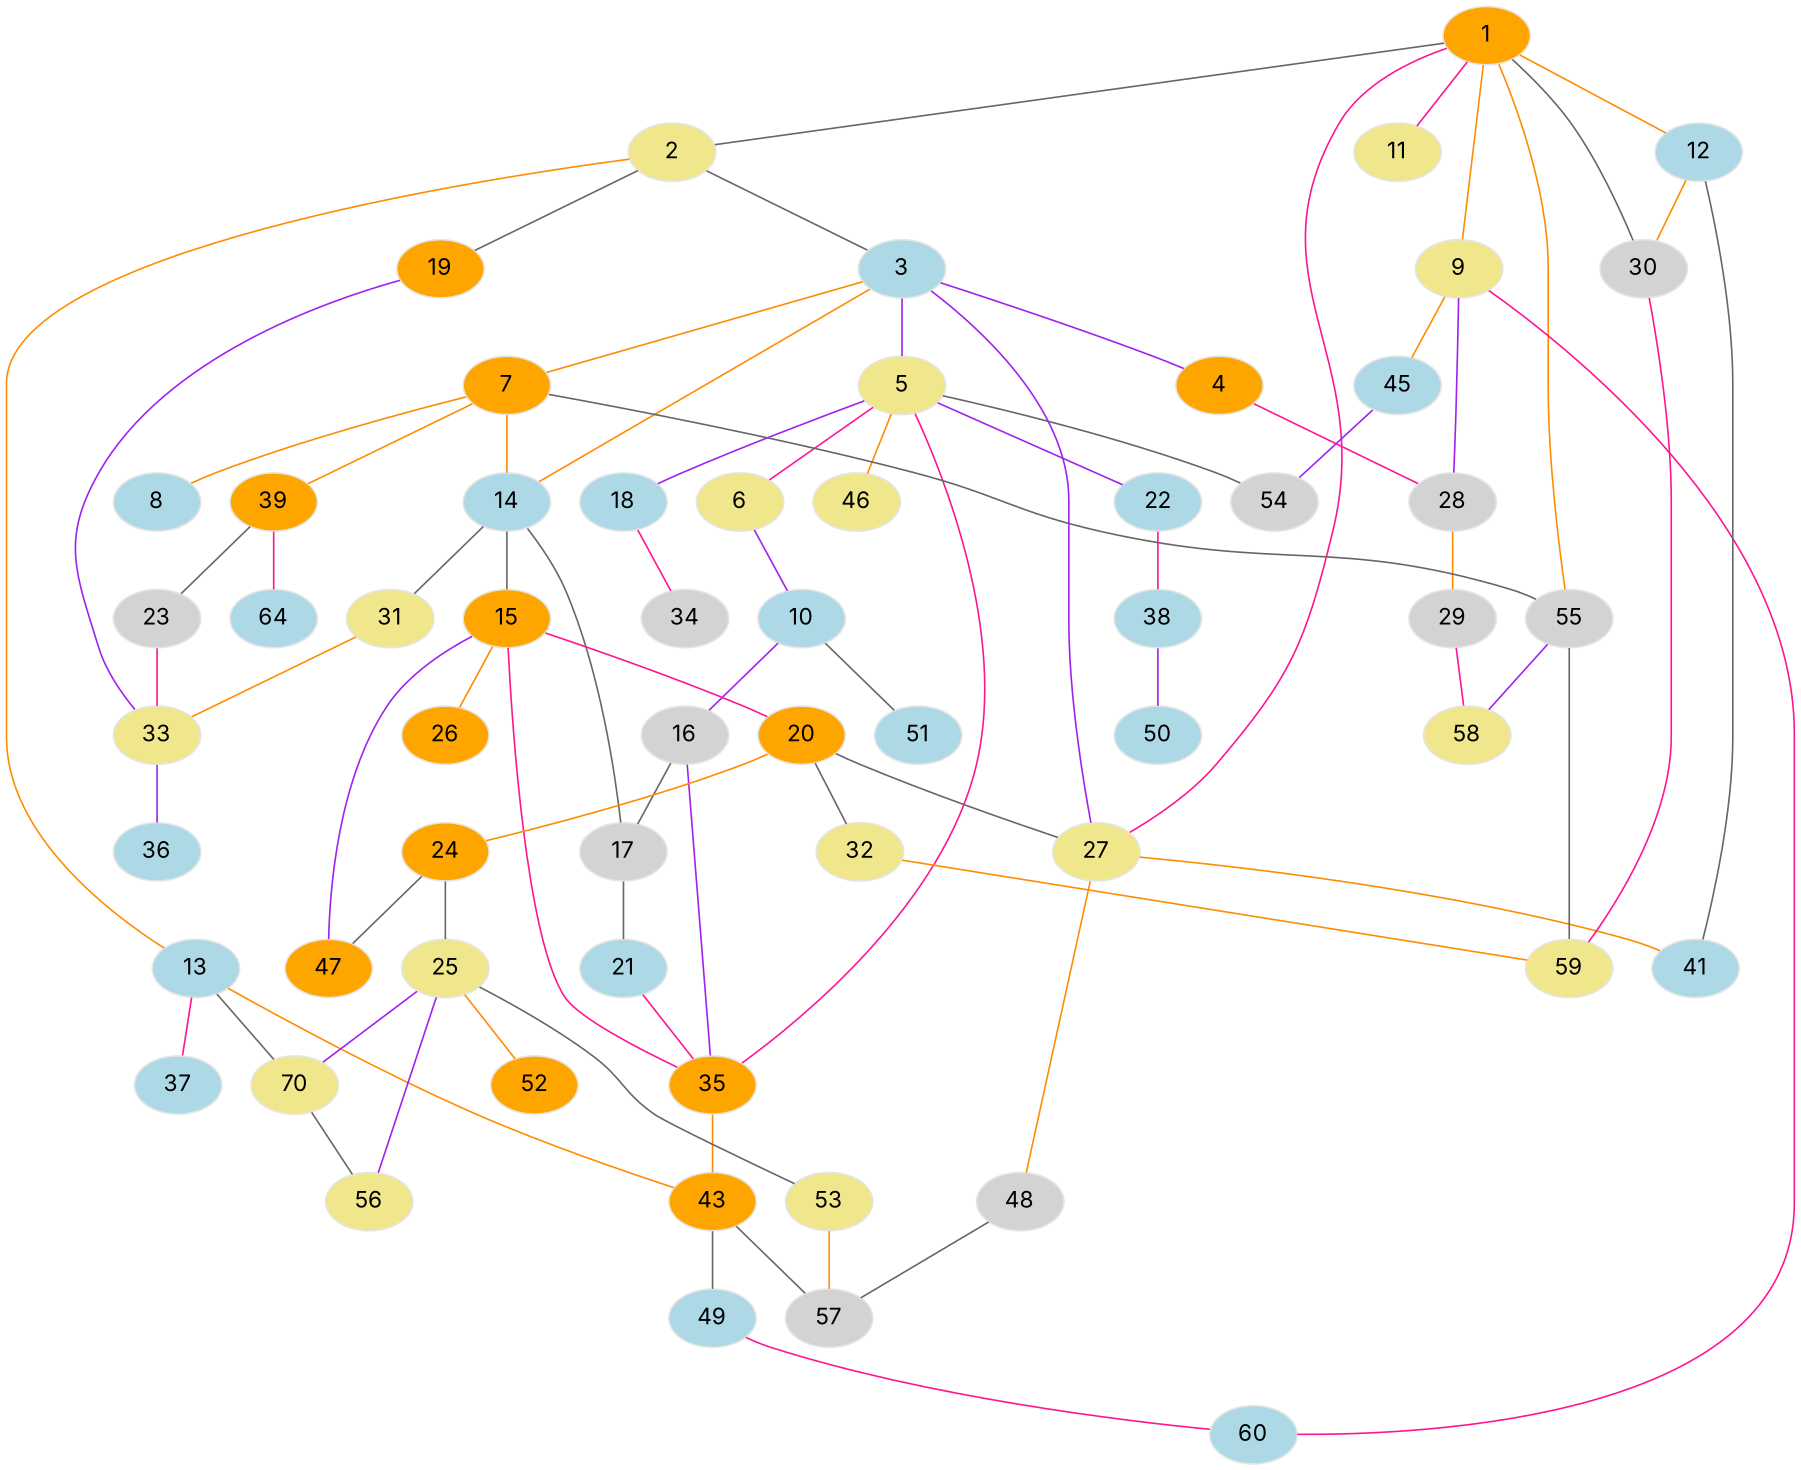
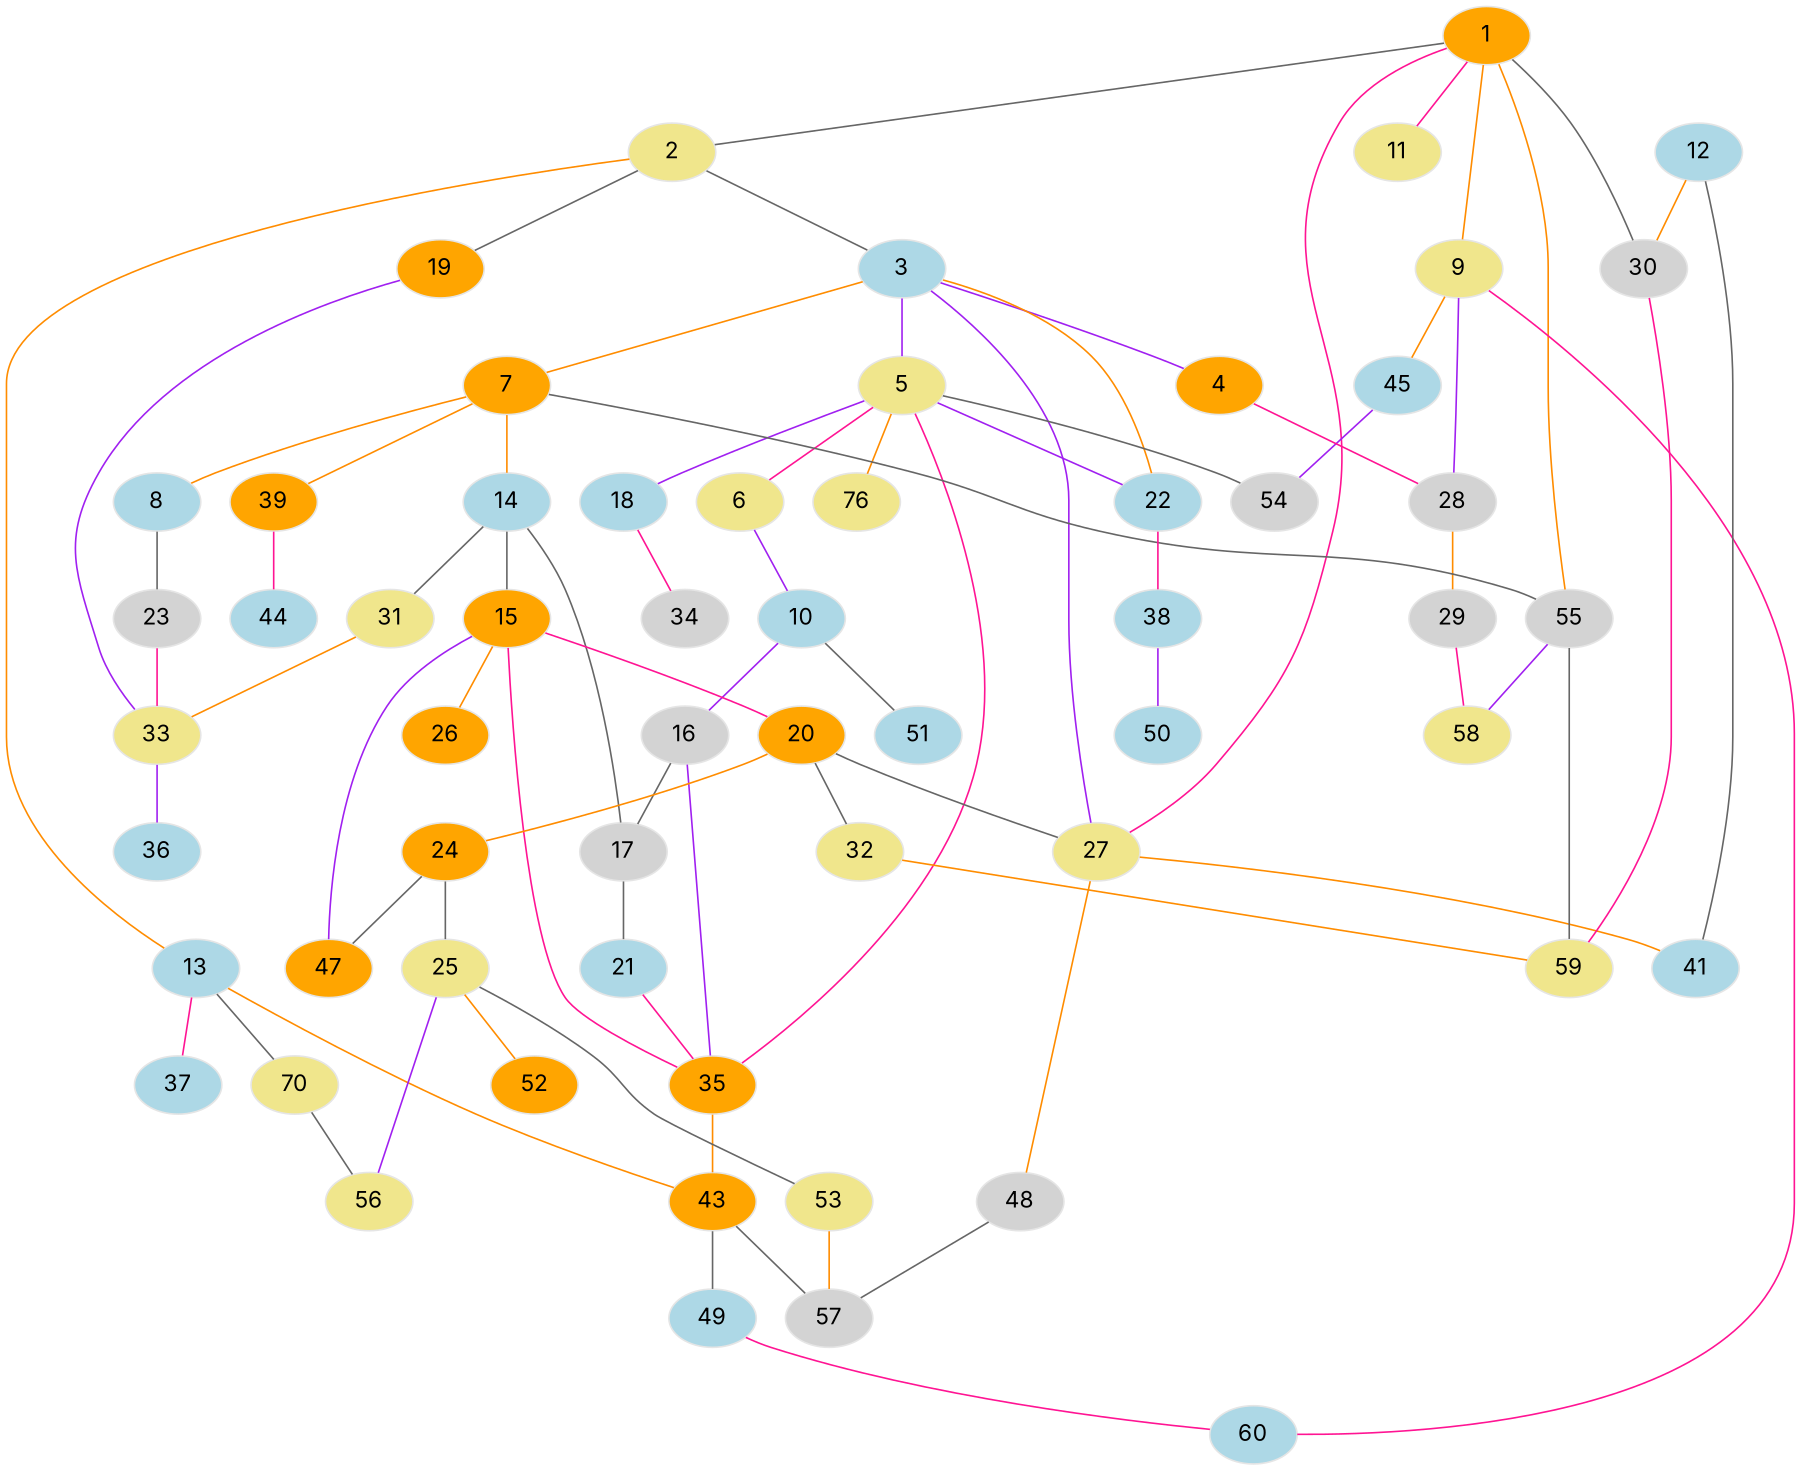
(1593, 94) -> none
(704, 385) -> (1078, 344)
(857, 502) -> (857, 502)
(216, 560) -> (157, 560)
(274, 619) -> (274, 619)
(370, 1027) -> none
